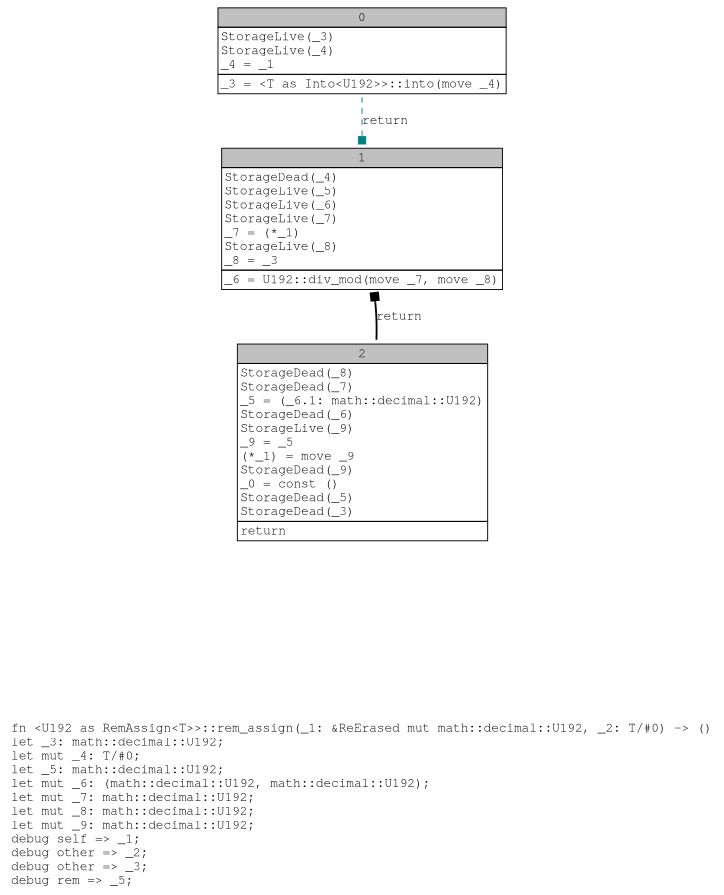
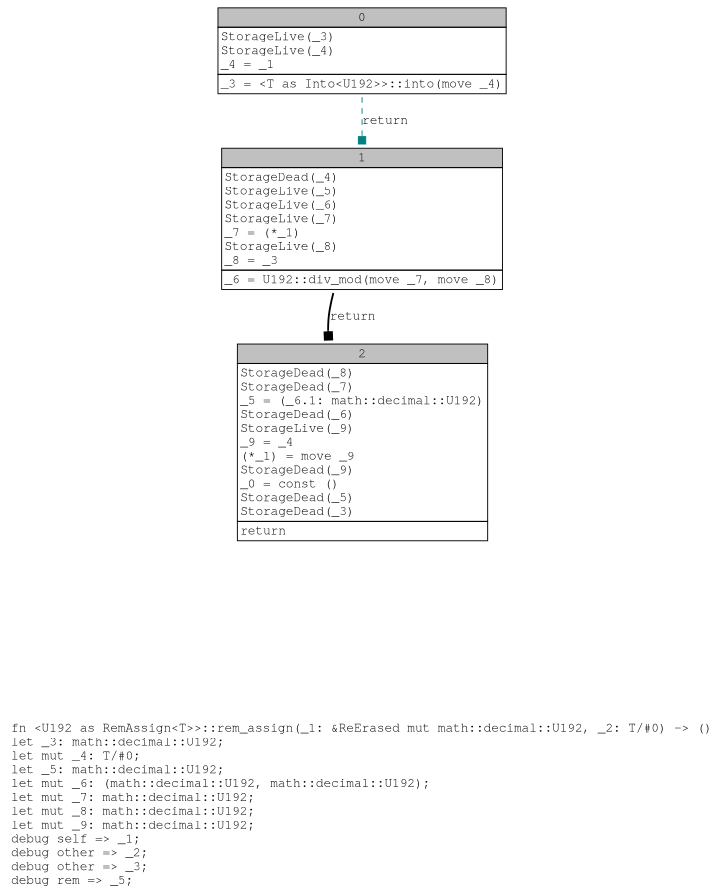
(377, 321) -> (329, 312)
(267, 442) -> (267, 442)
